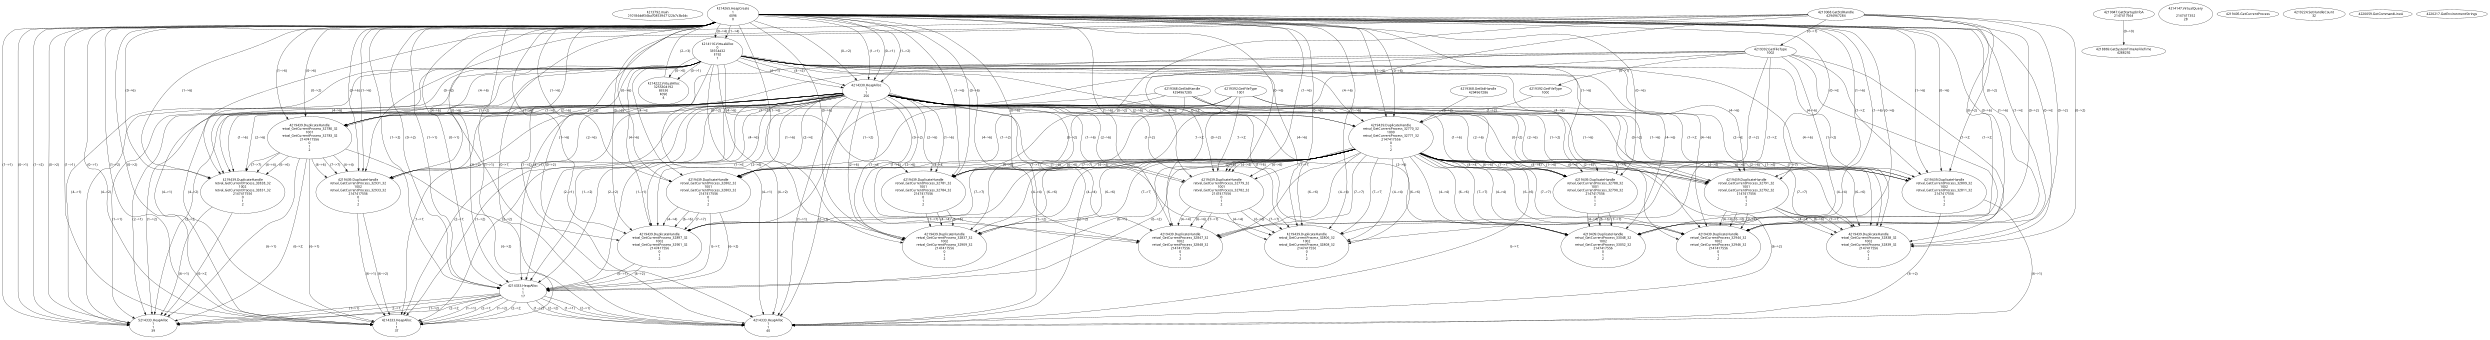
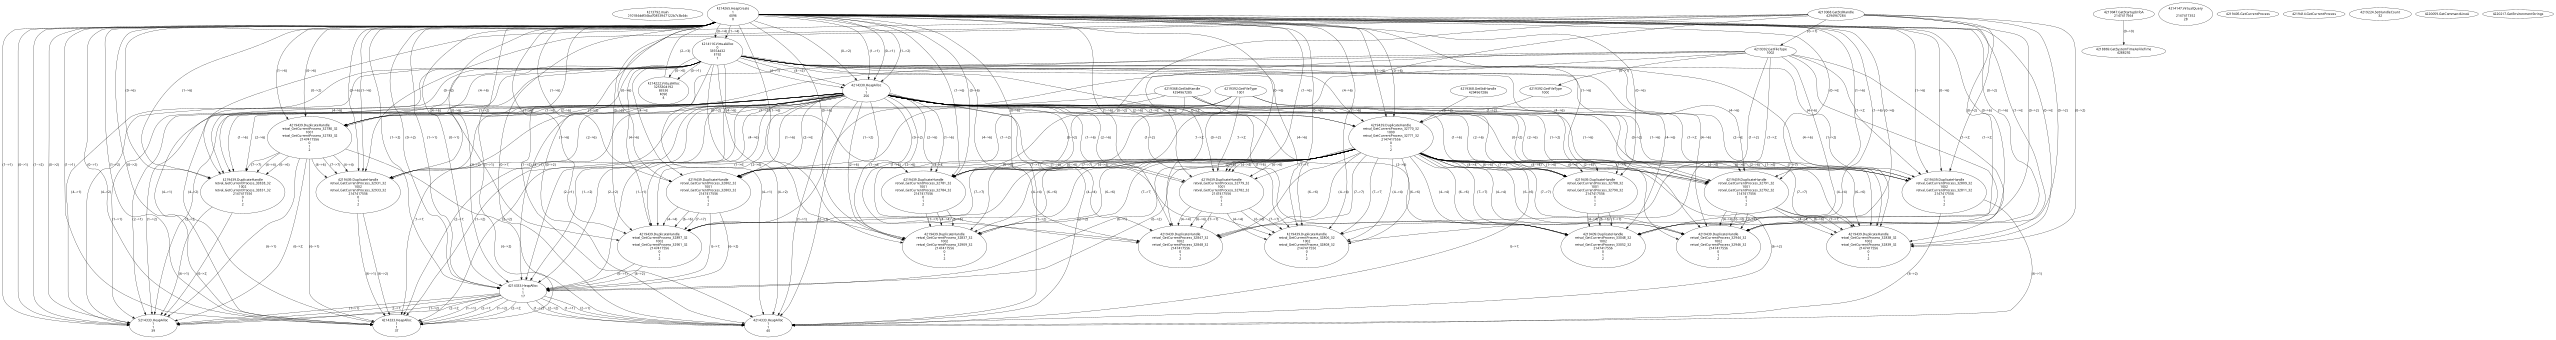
none -> (2314, 14)
